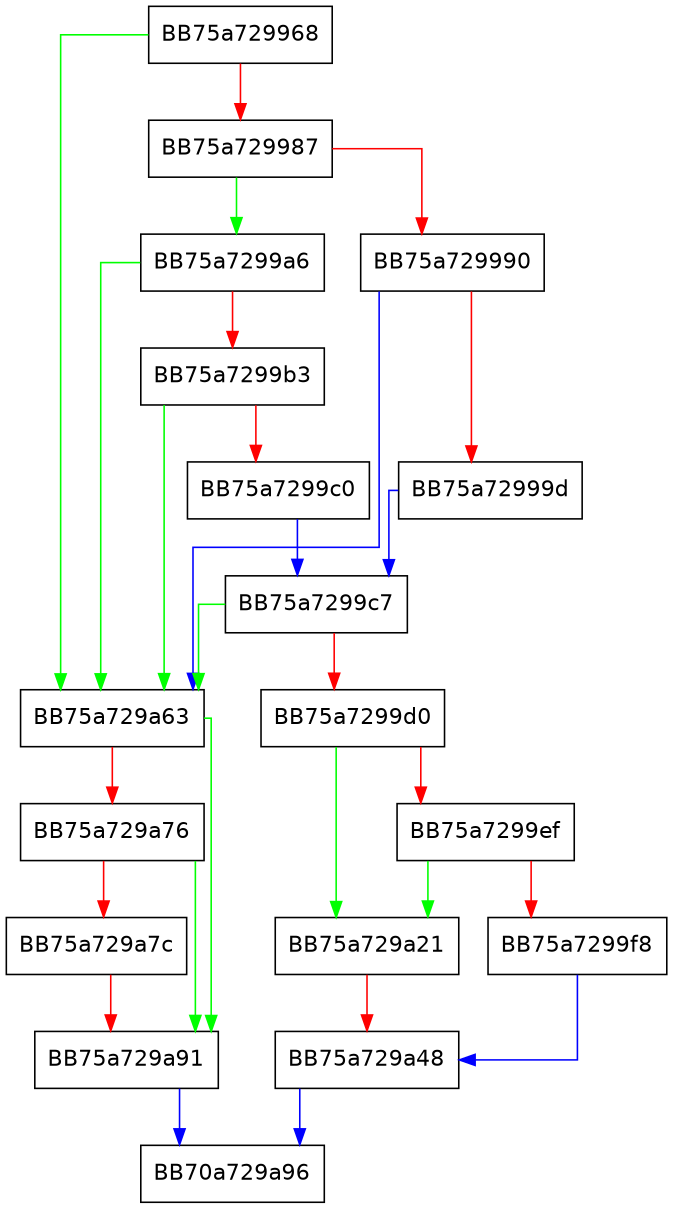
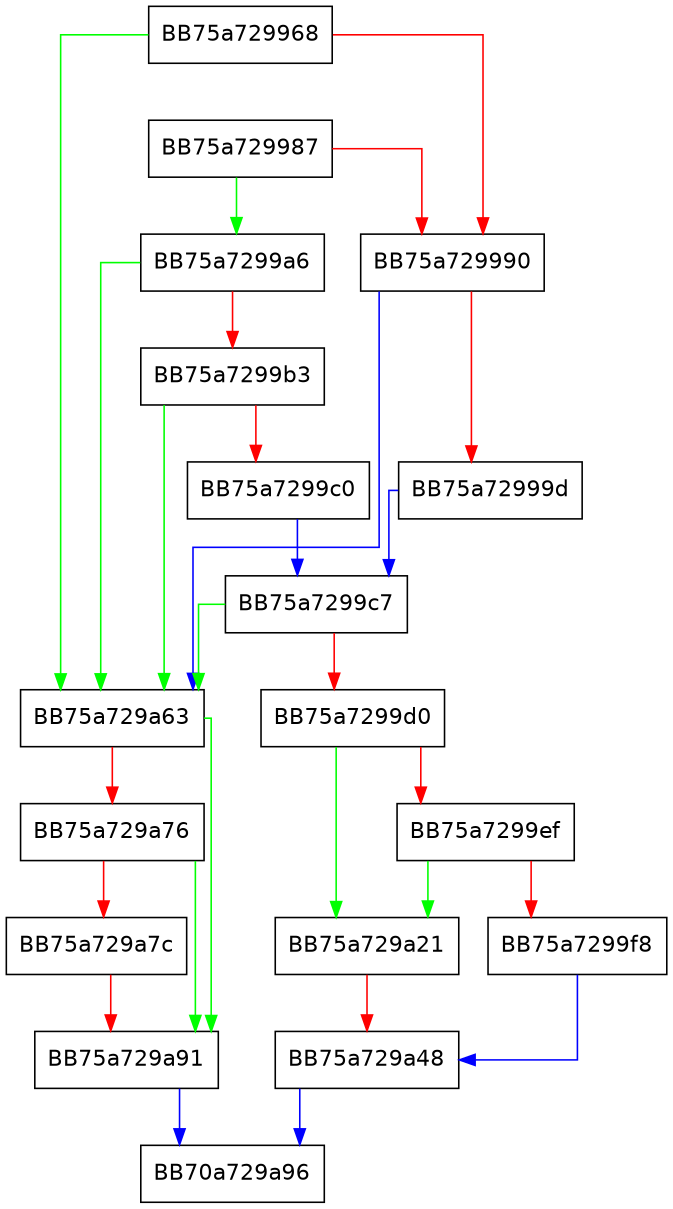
(240, 84) -> (483, 51)
